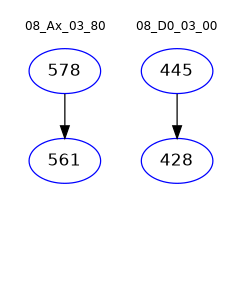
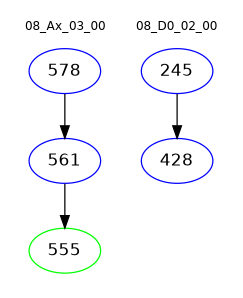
(65, 27) -> (65, 27)
(177, 27) -> (177, 27)
(177, 71) -> (177, 71)
none -> (65, 251)
